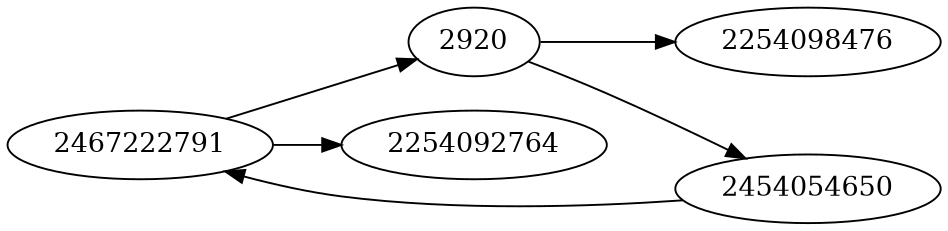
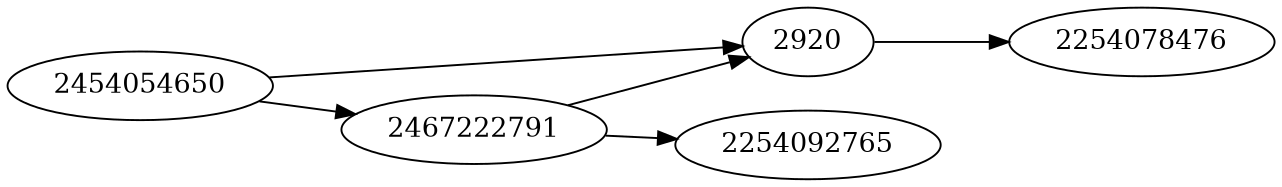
(808, 42) -> (1142, 42)
(629, 103) -> (496, 62)
(474, 145) -> (808, 145)
